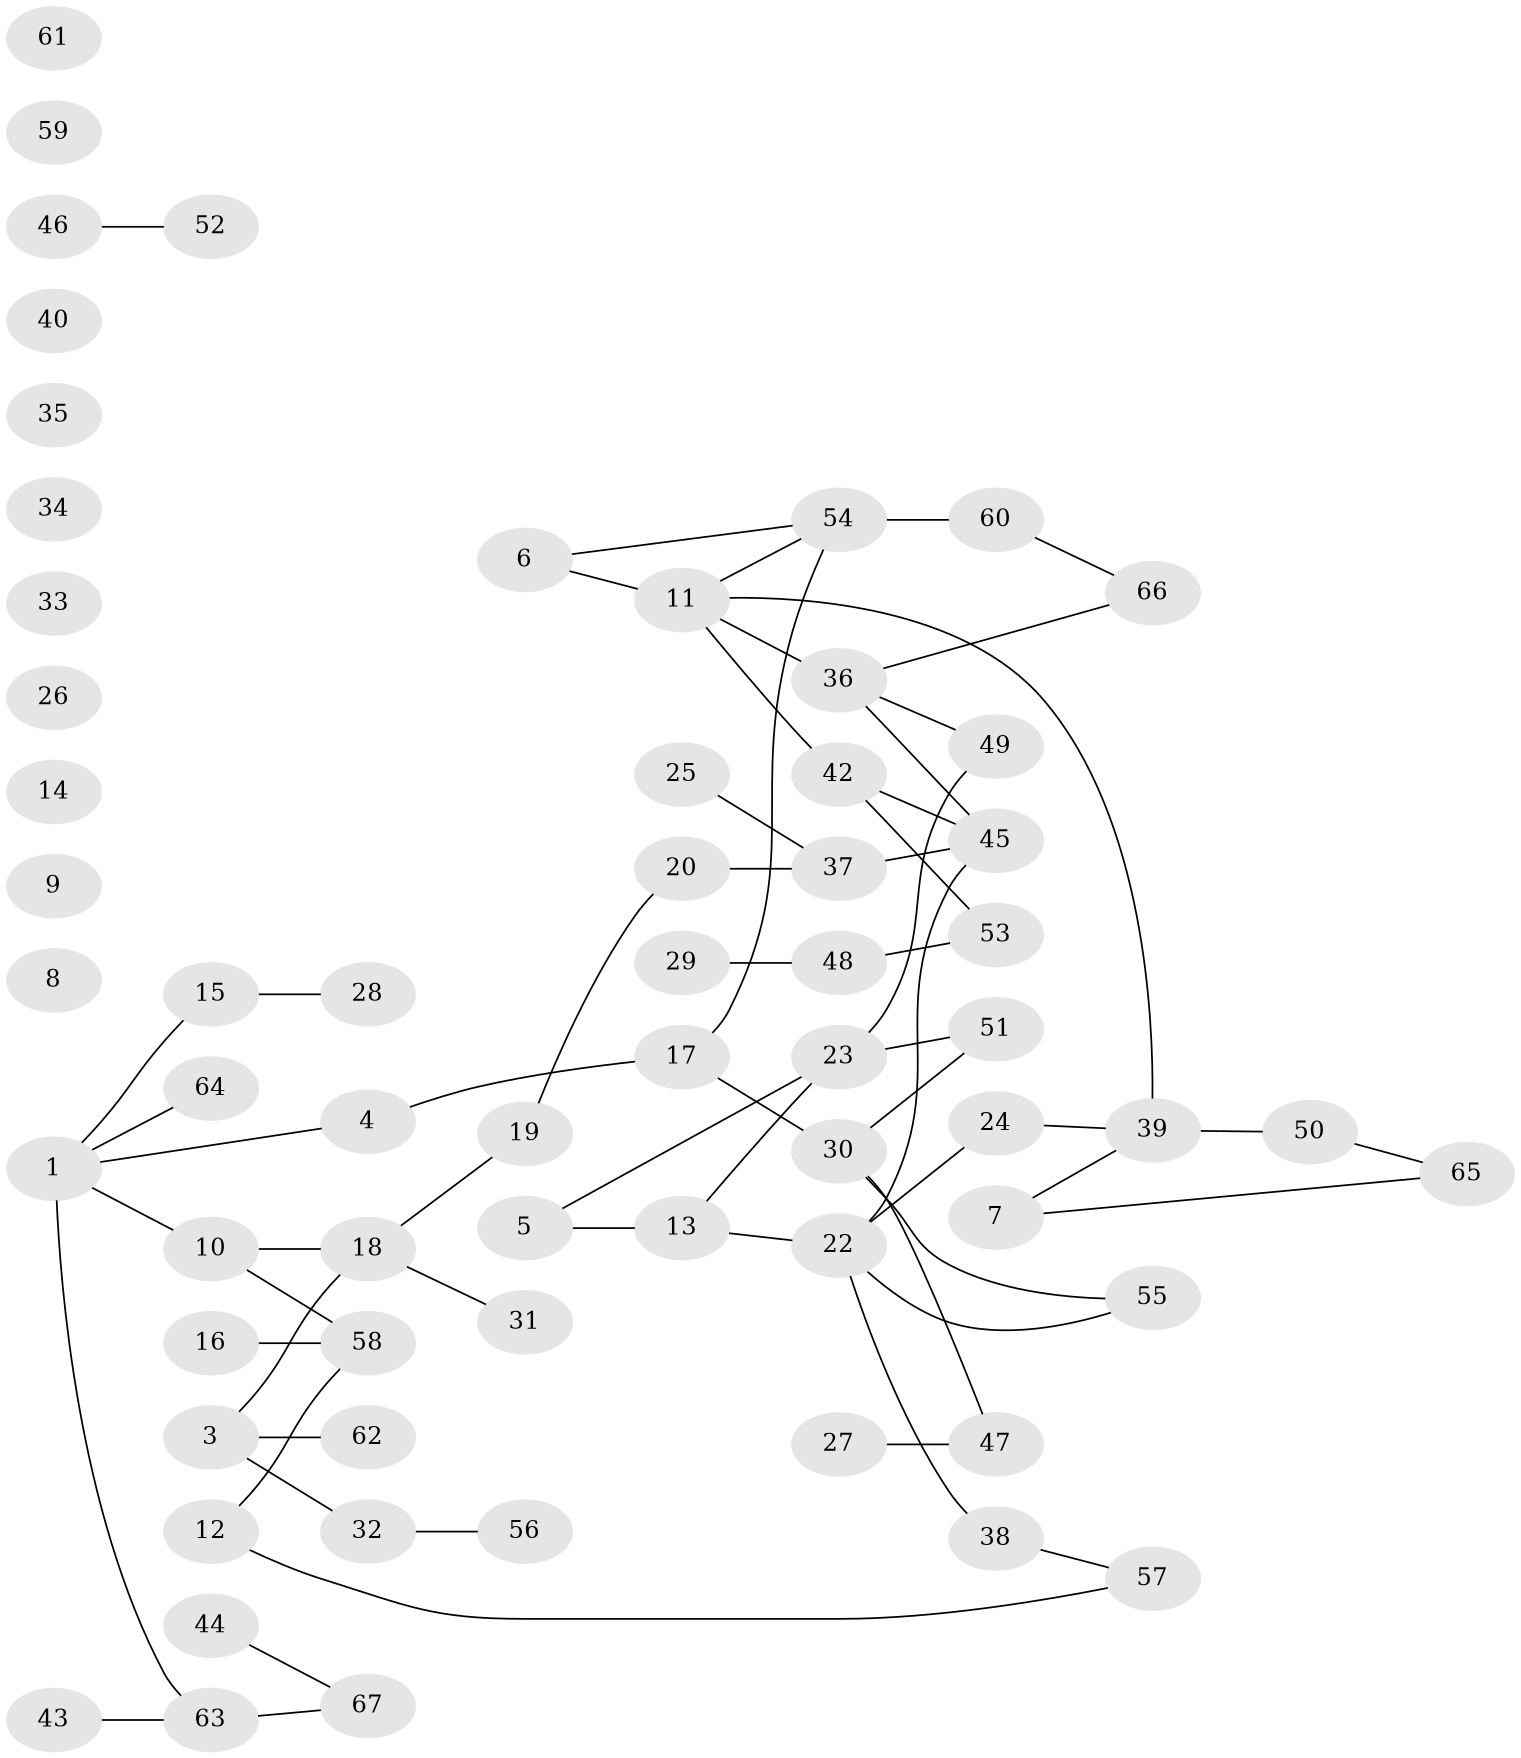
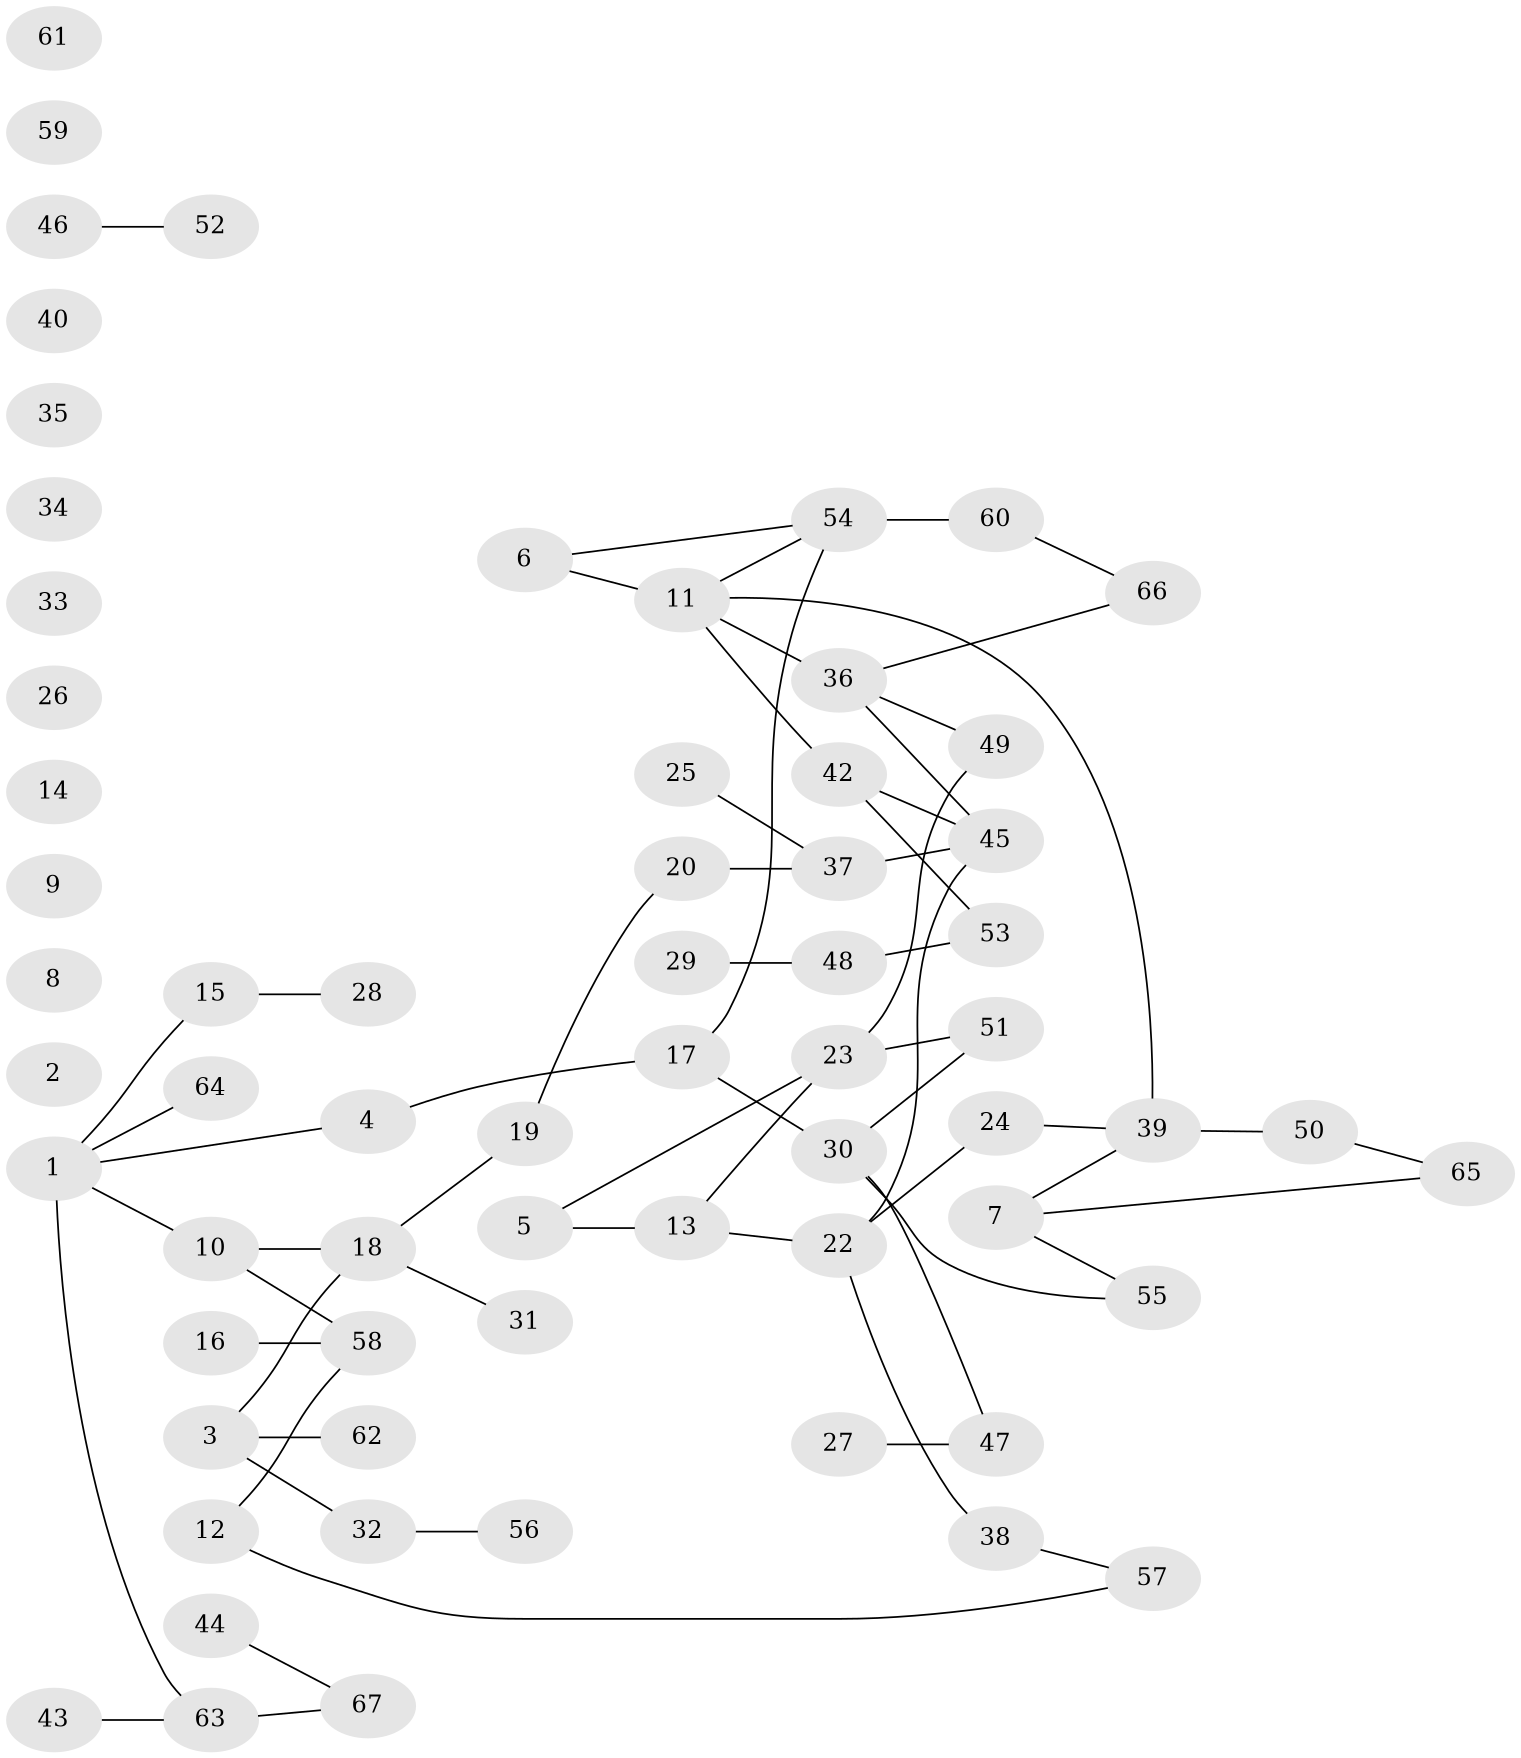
none -> (54, 1075)
(982, 1329) -> (1075, 1258)
